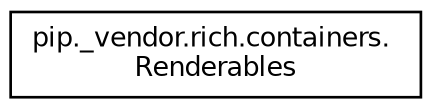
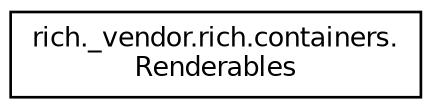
(216, 55) -> (216, 55)
